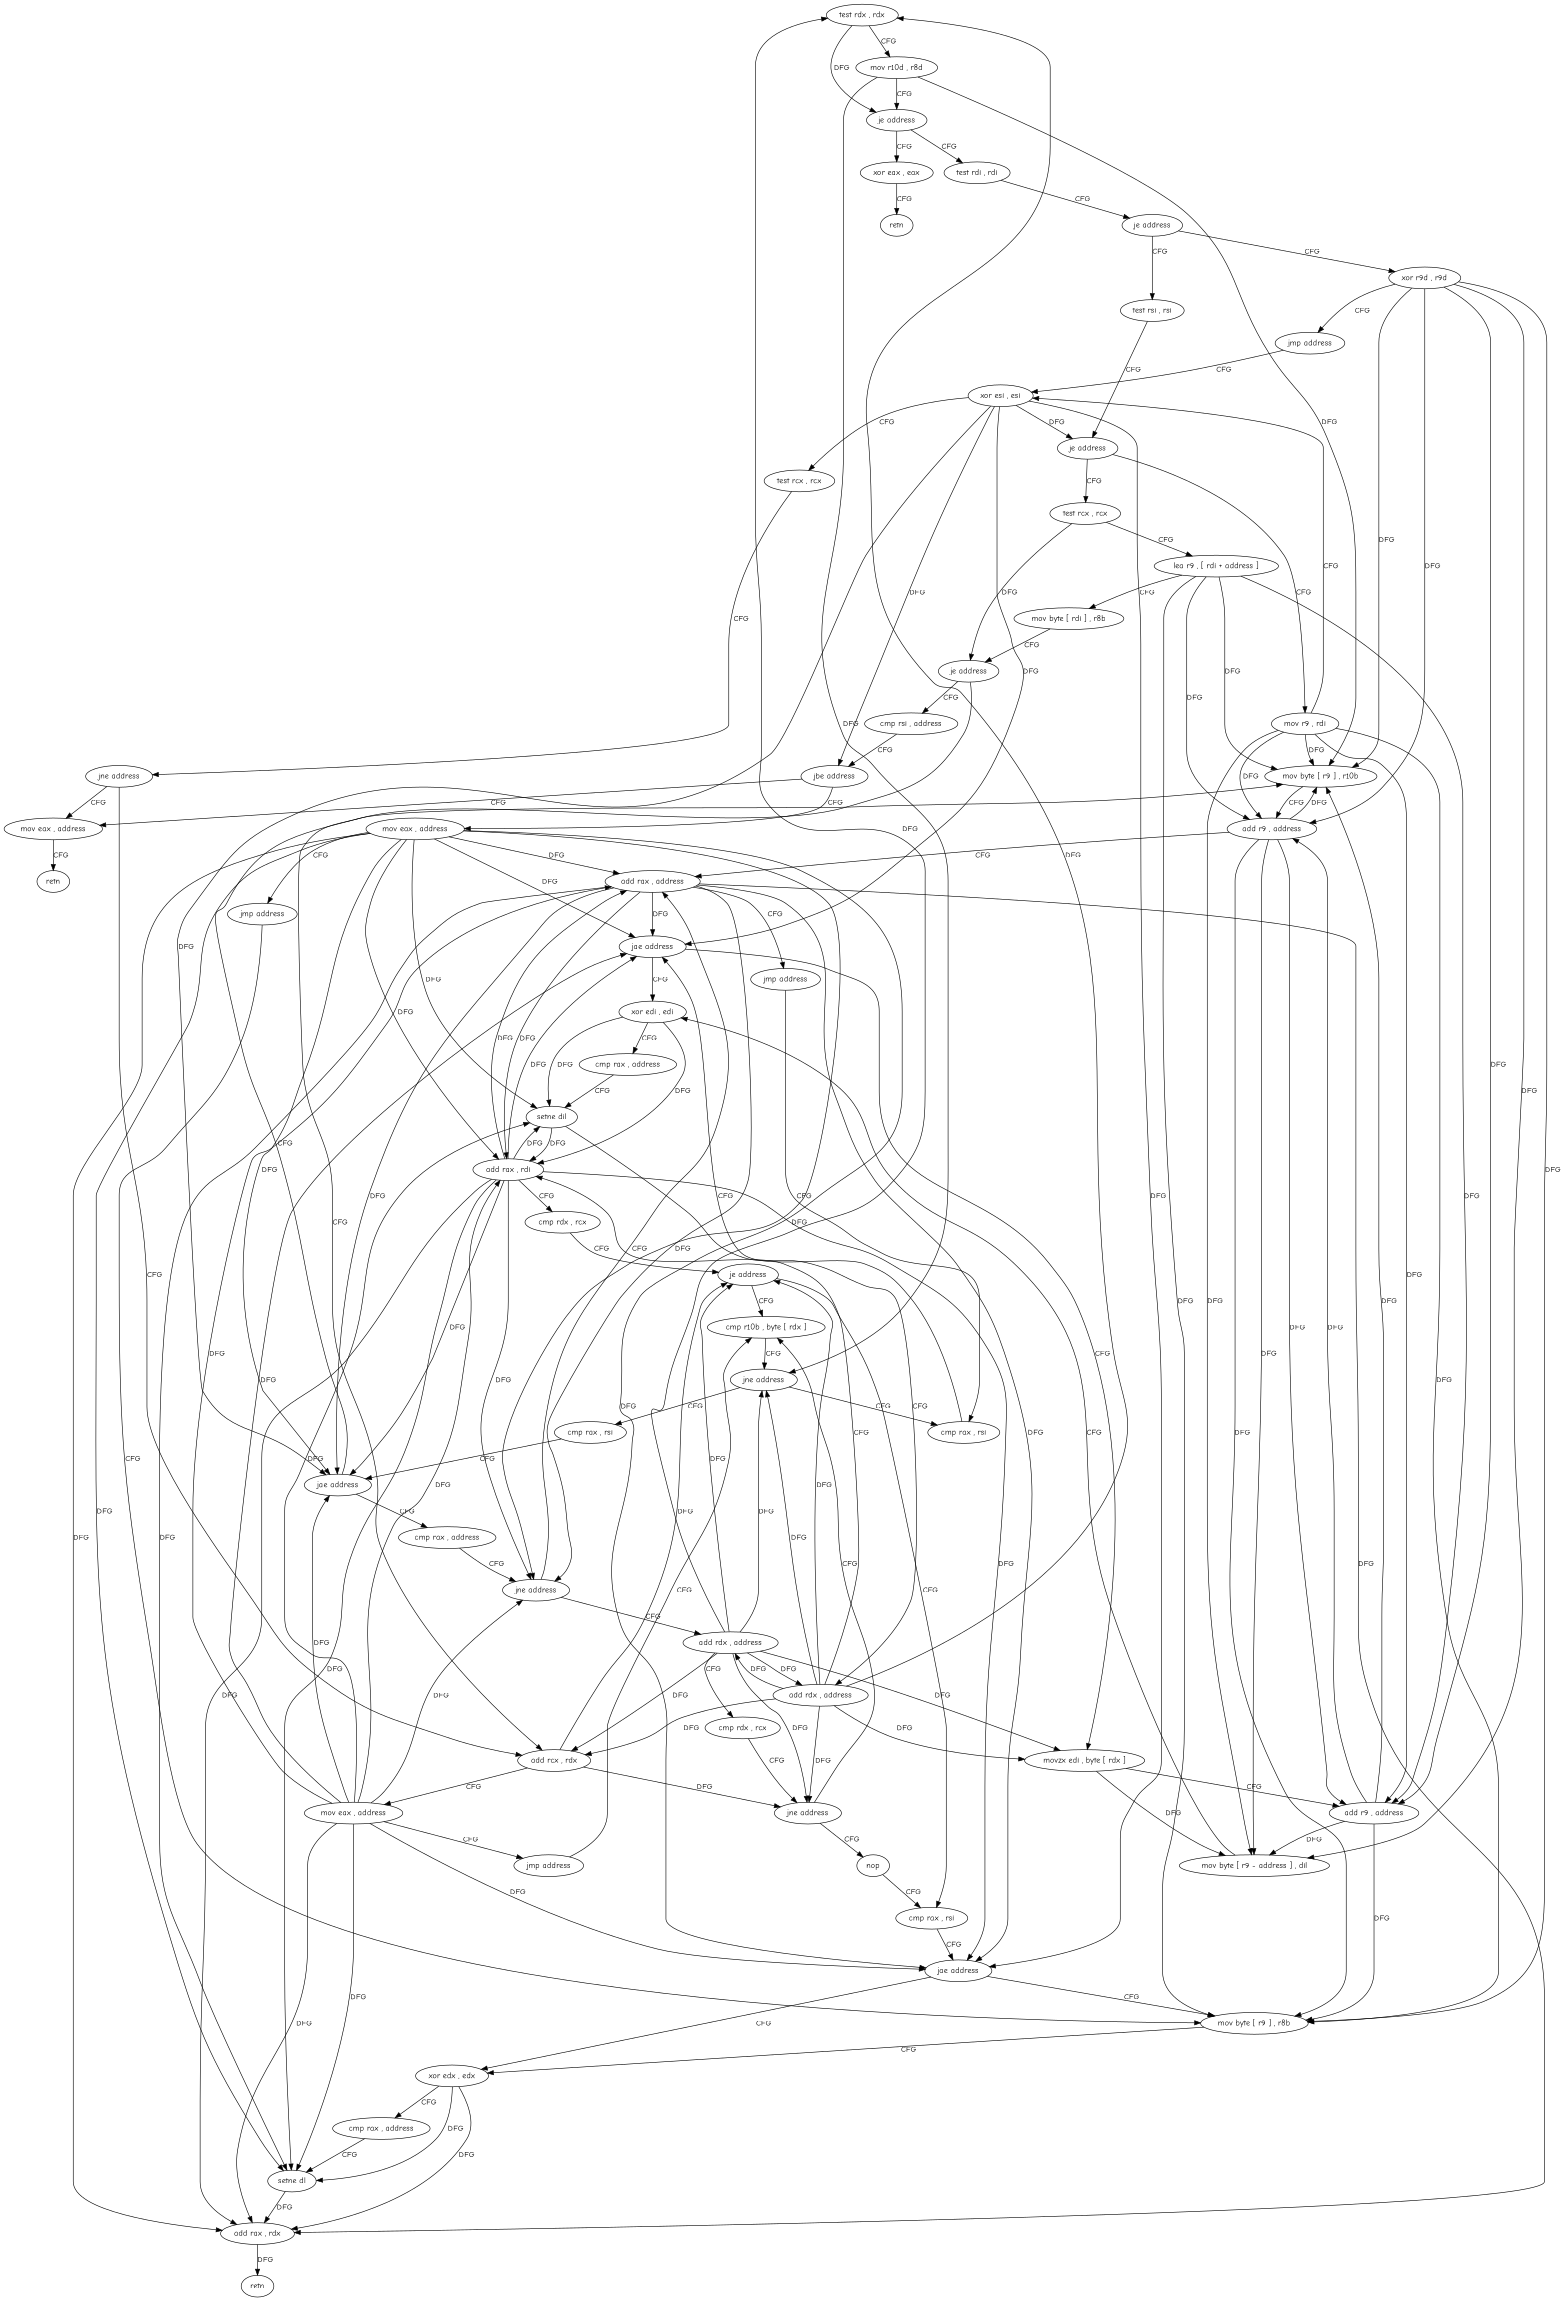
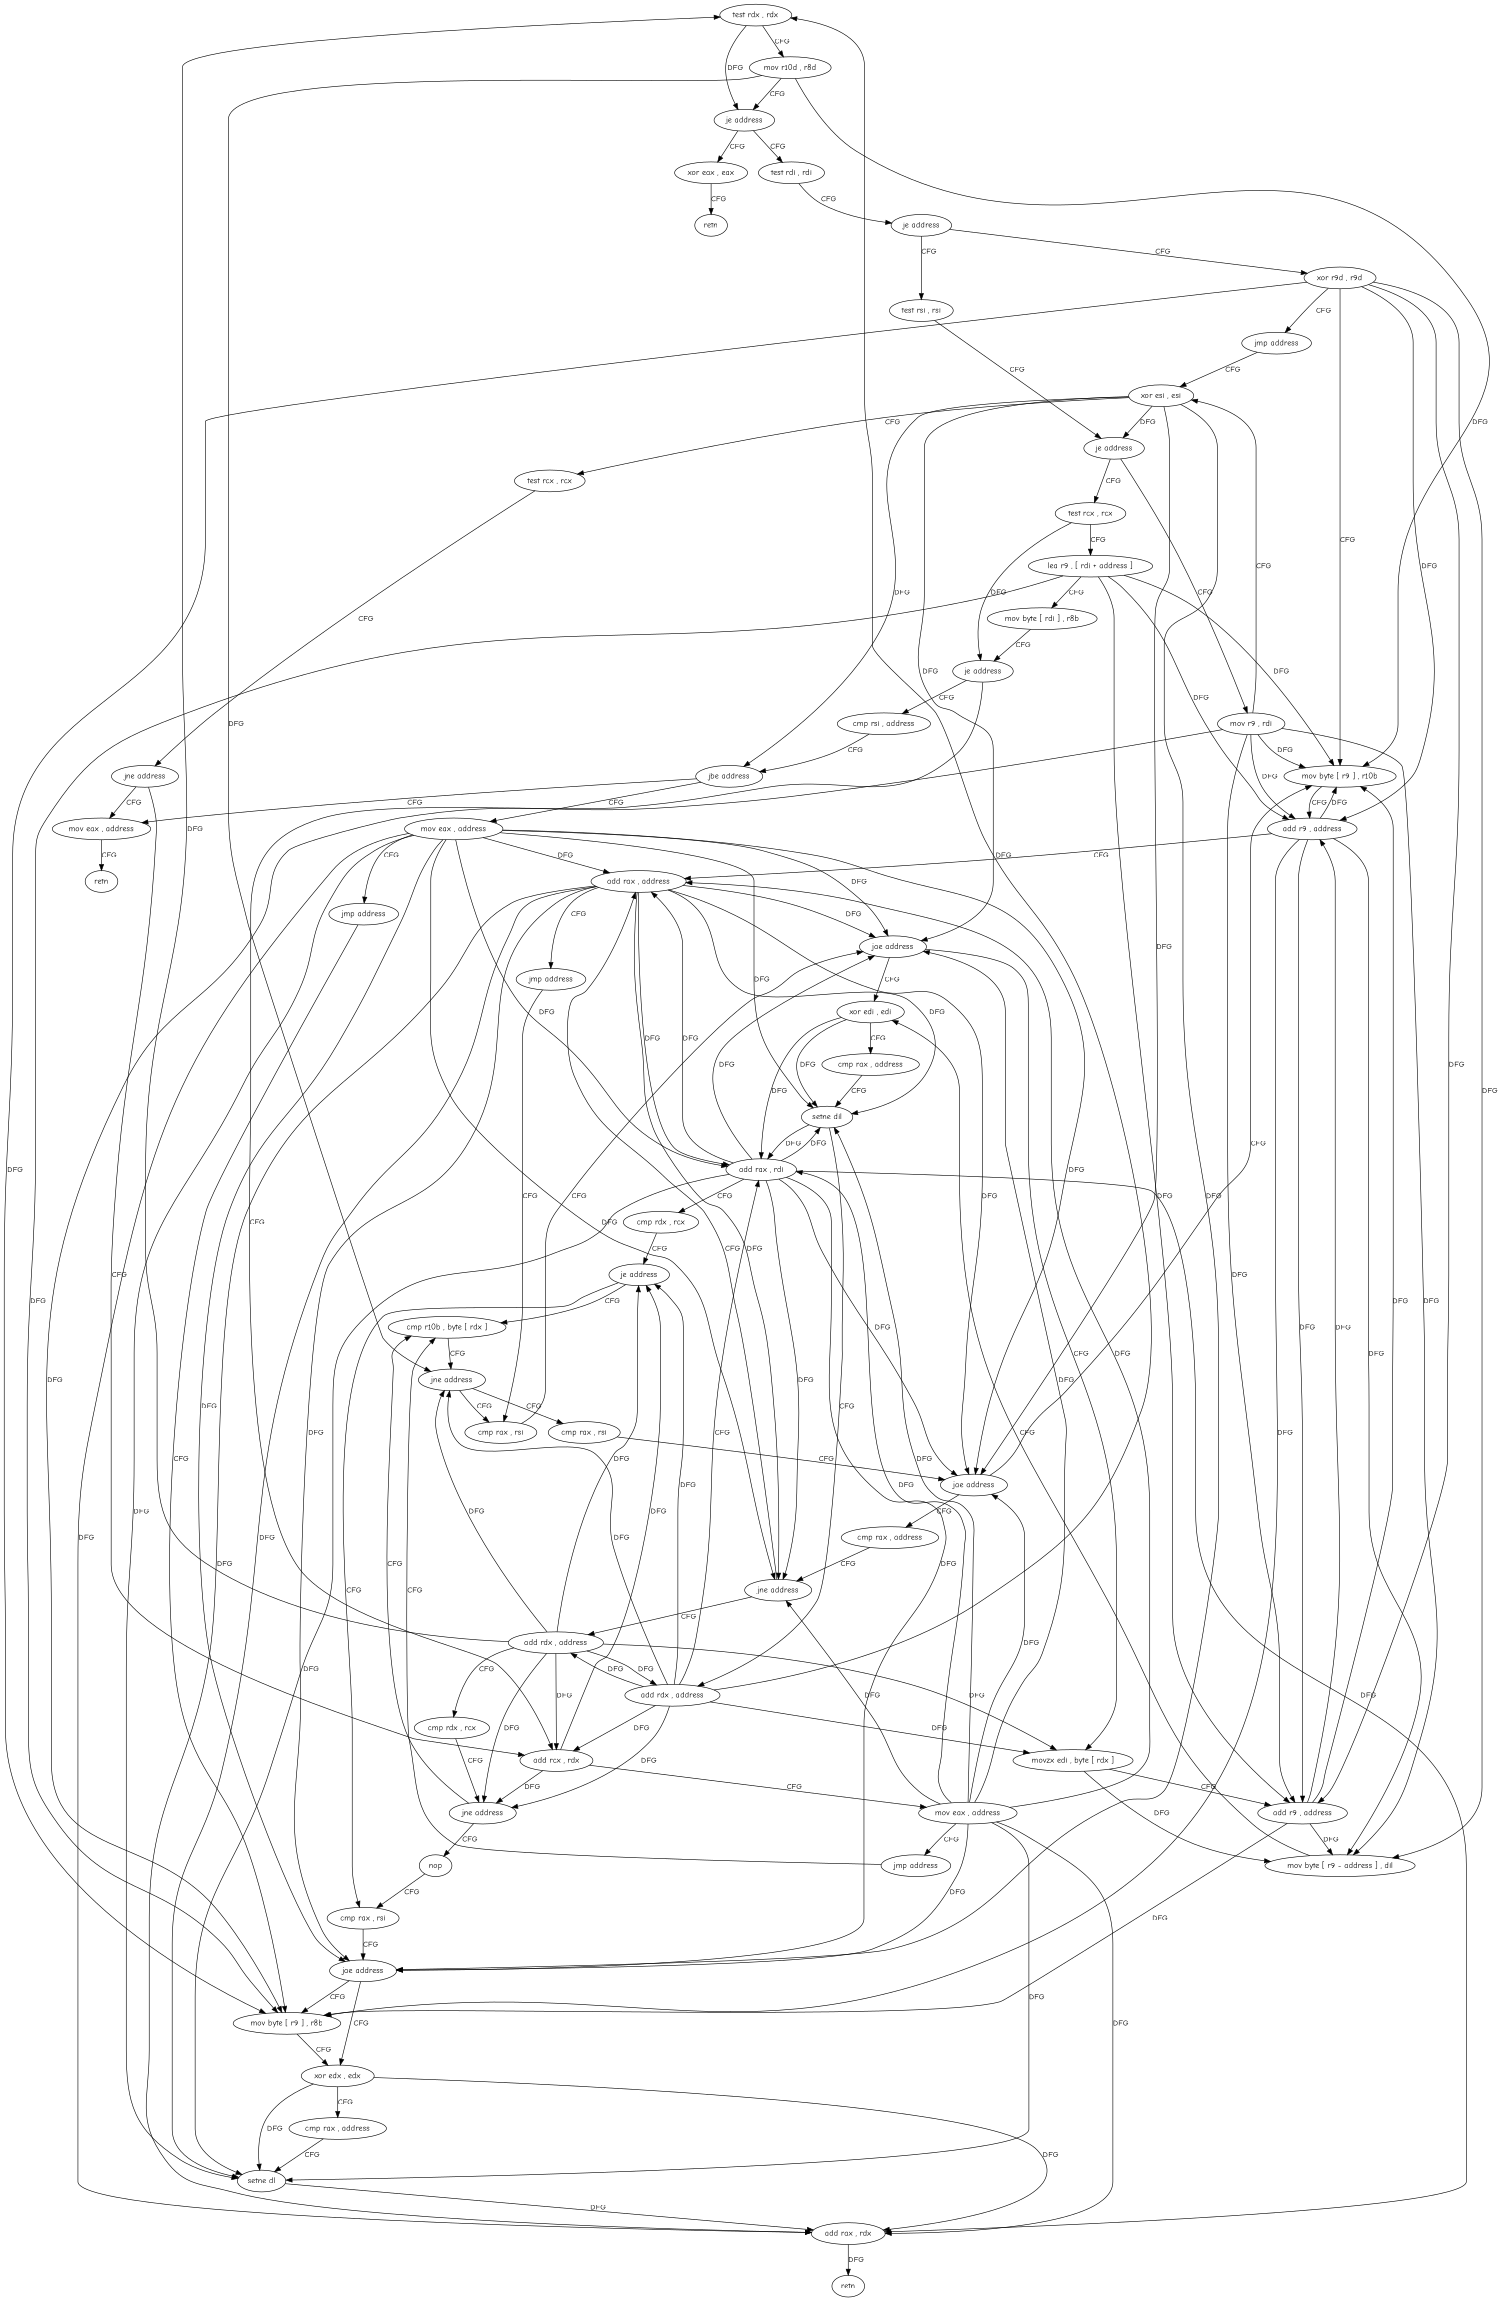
(1387, 540) -> (1348, 540)
none -> (843, 993)
